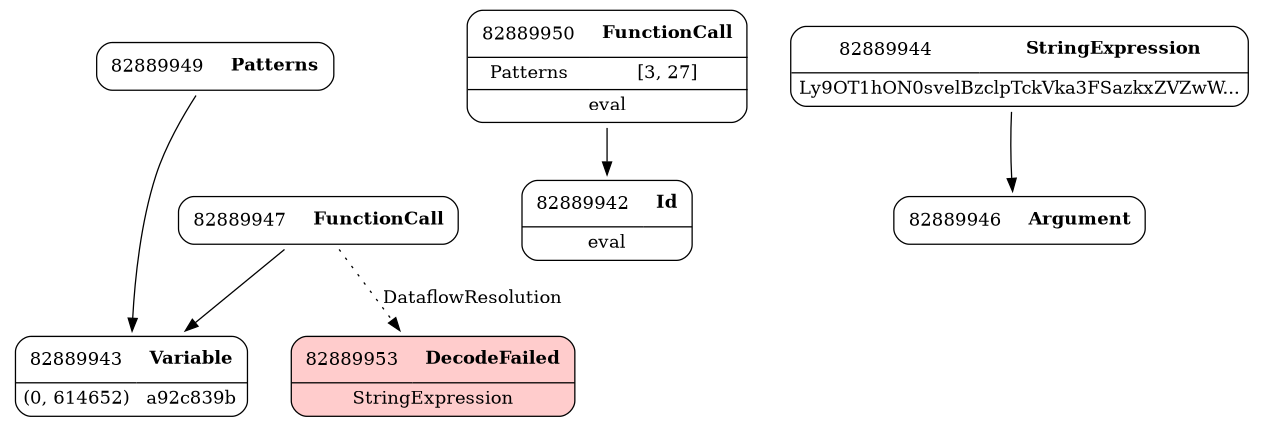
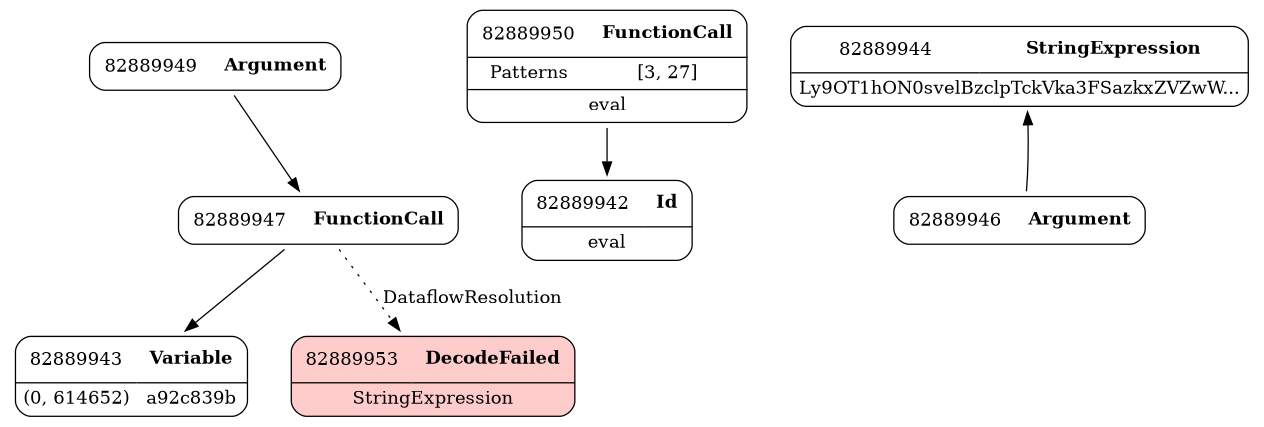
(275, 65) -> (276, 65)
(1011, 145) -> (1028, 158)
(149, 202) -> (263, 138)
